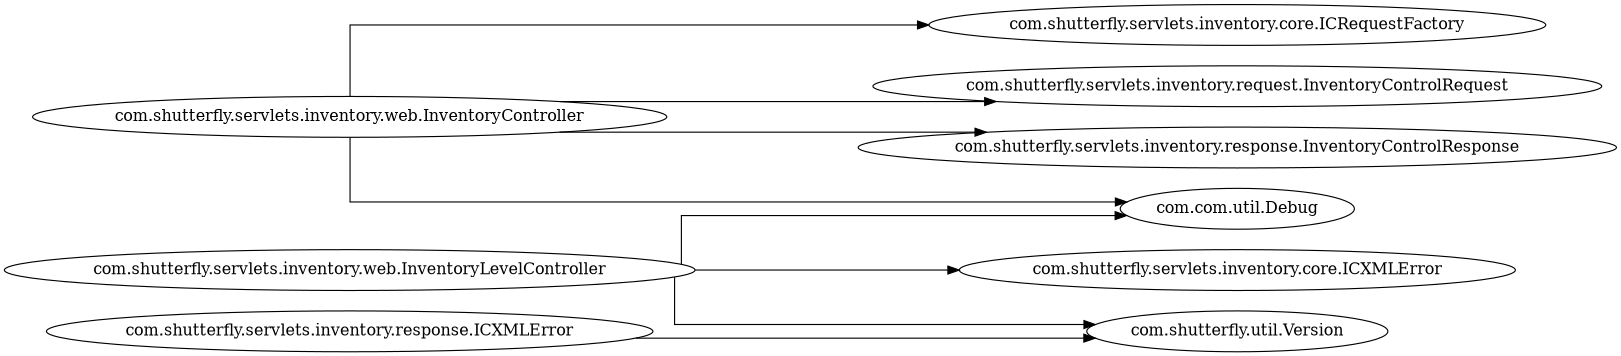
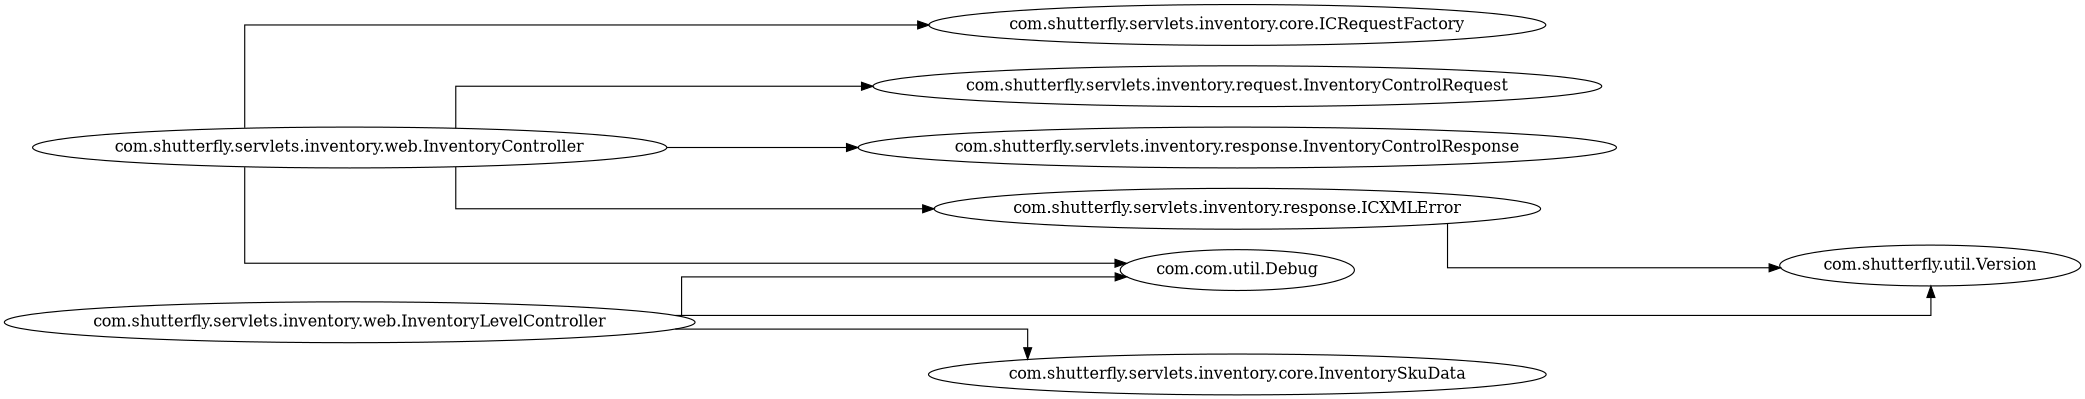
none -> (668, 209)
(1237, 270) -> (1237, 374)
